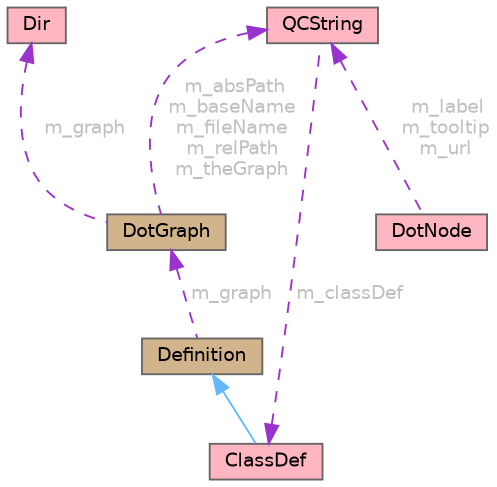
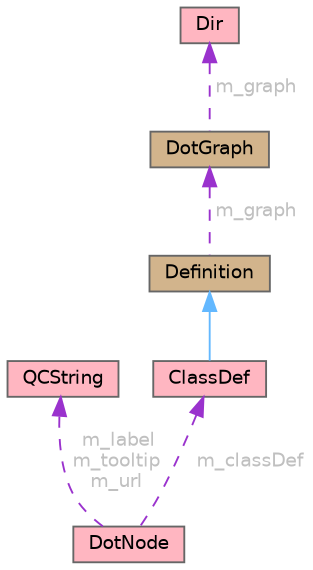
(157, 99) -> none
(298, 234) -> (171, 472)
